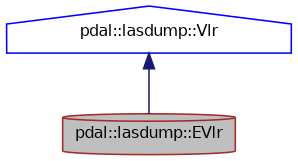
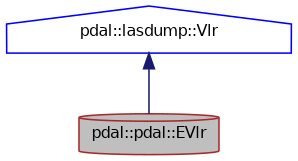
(149, 134) -> (149, 134)
